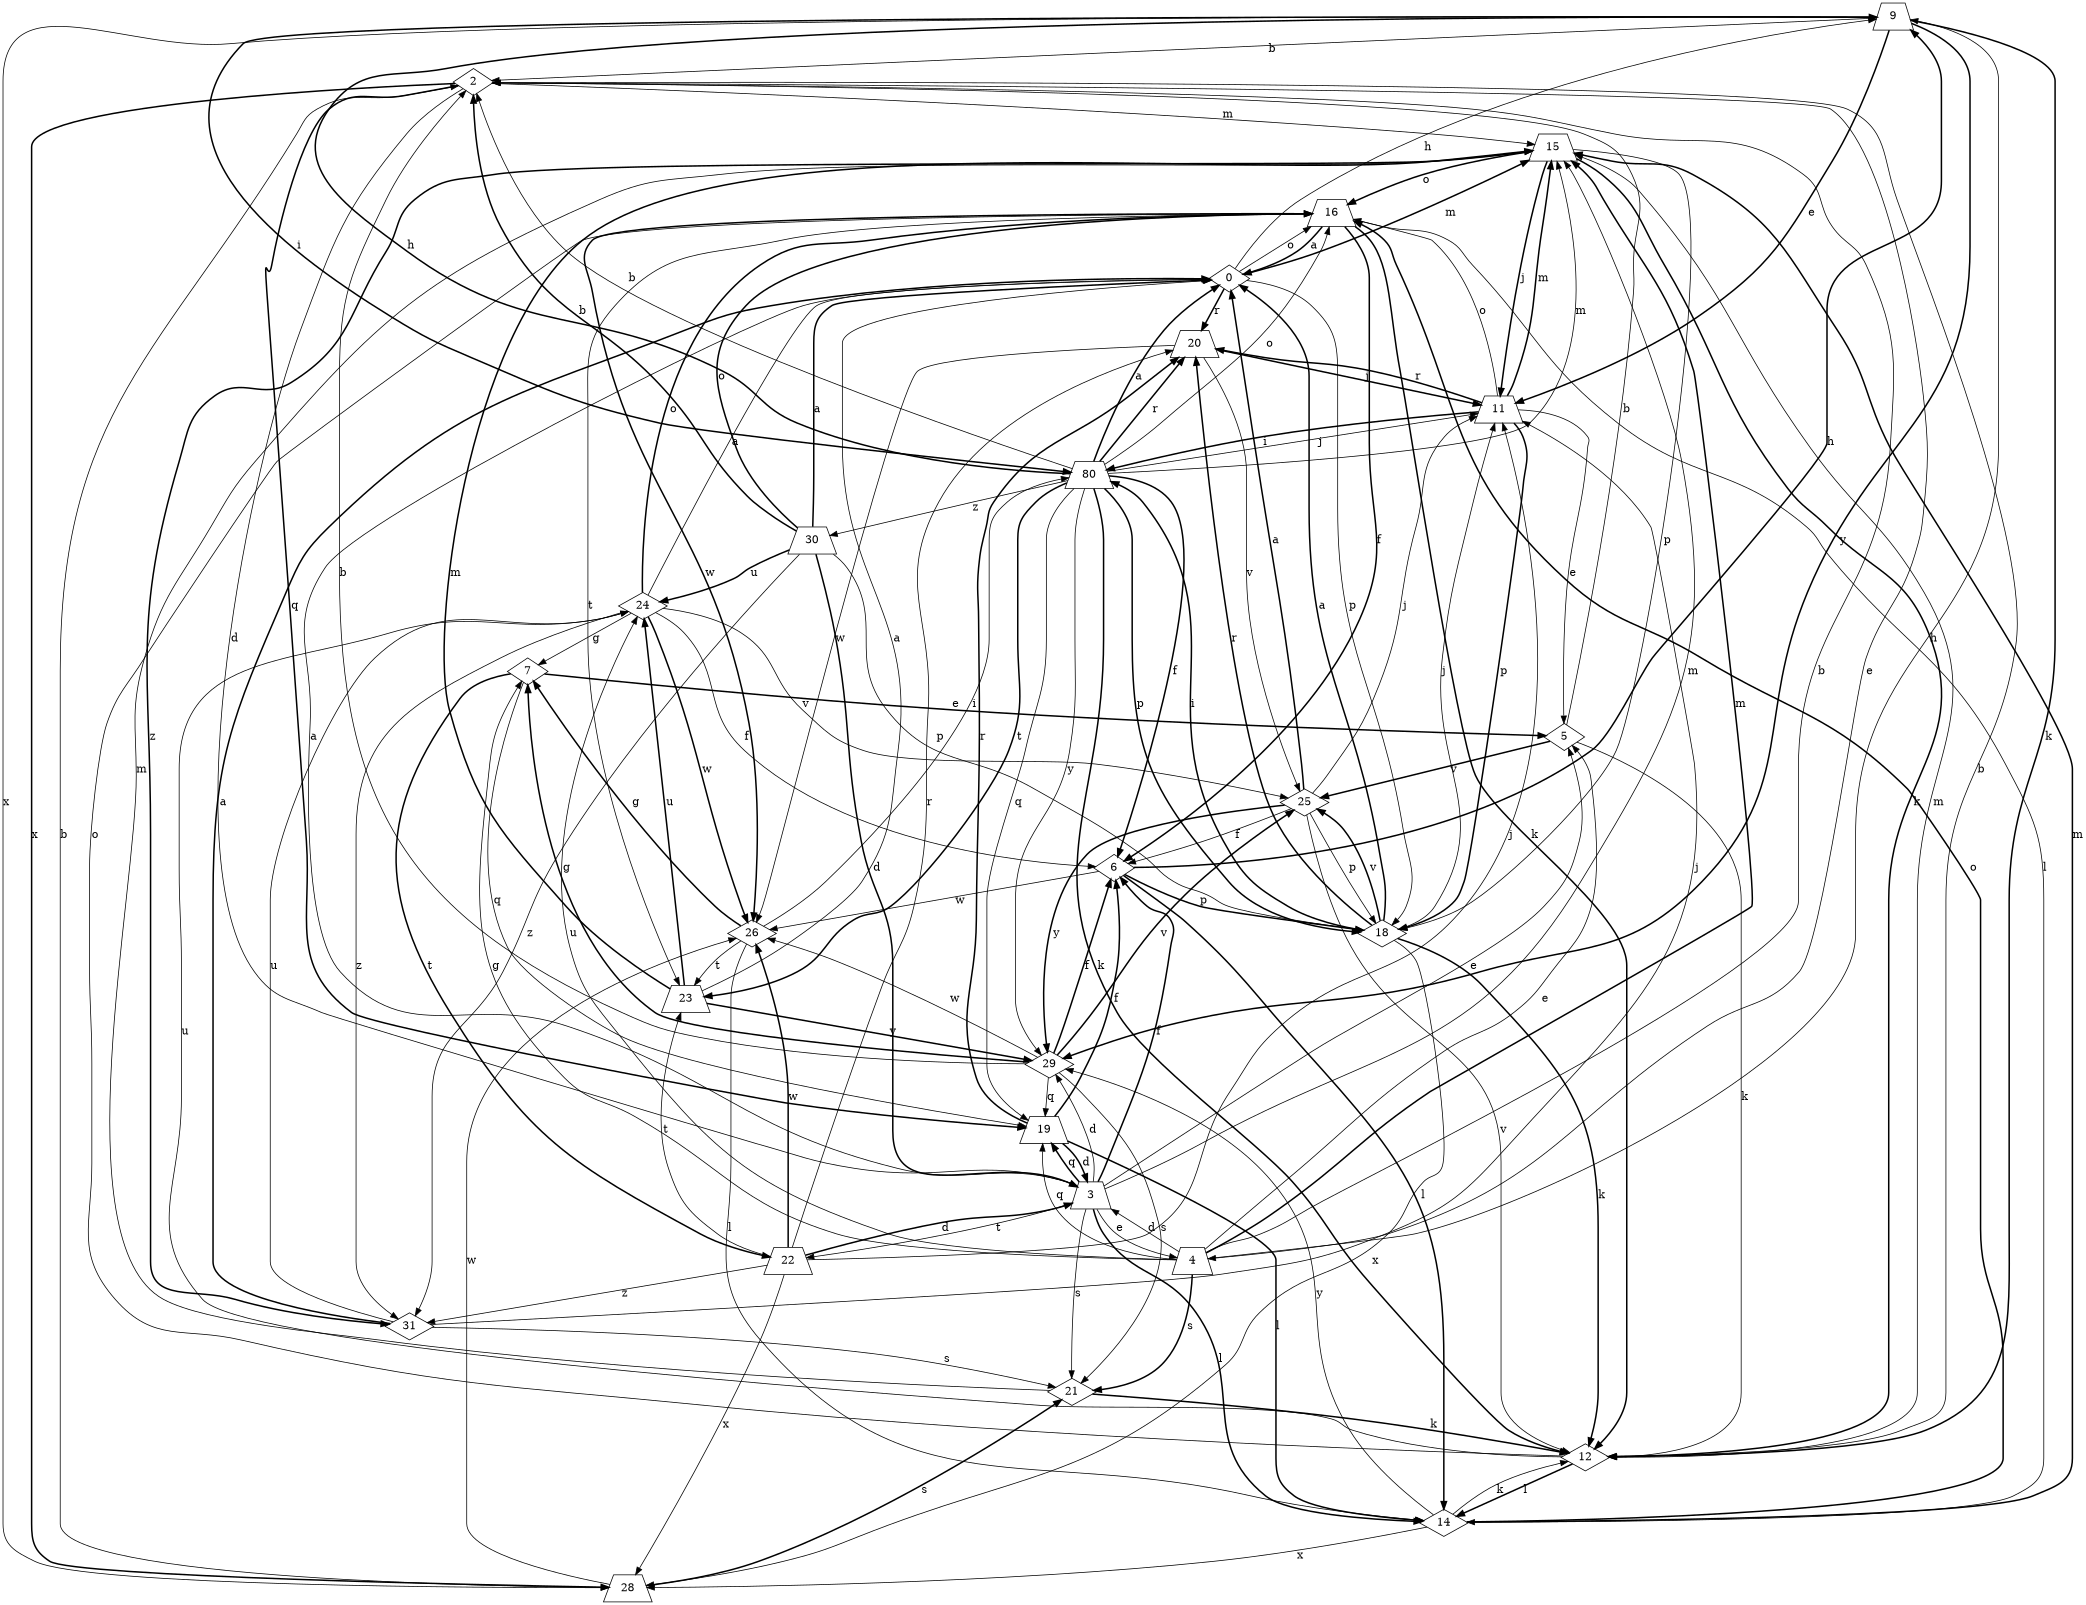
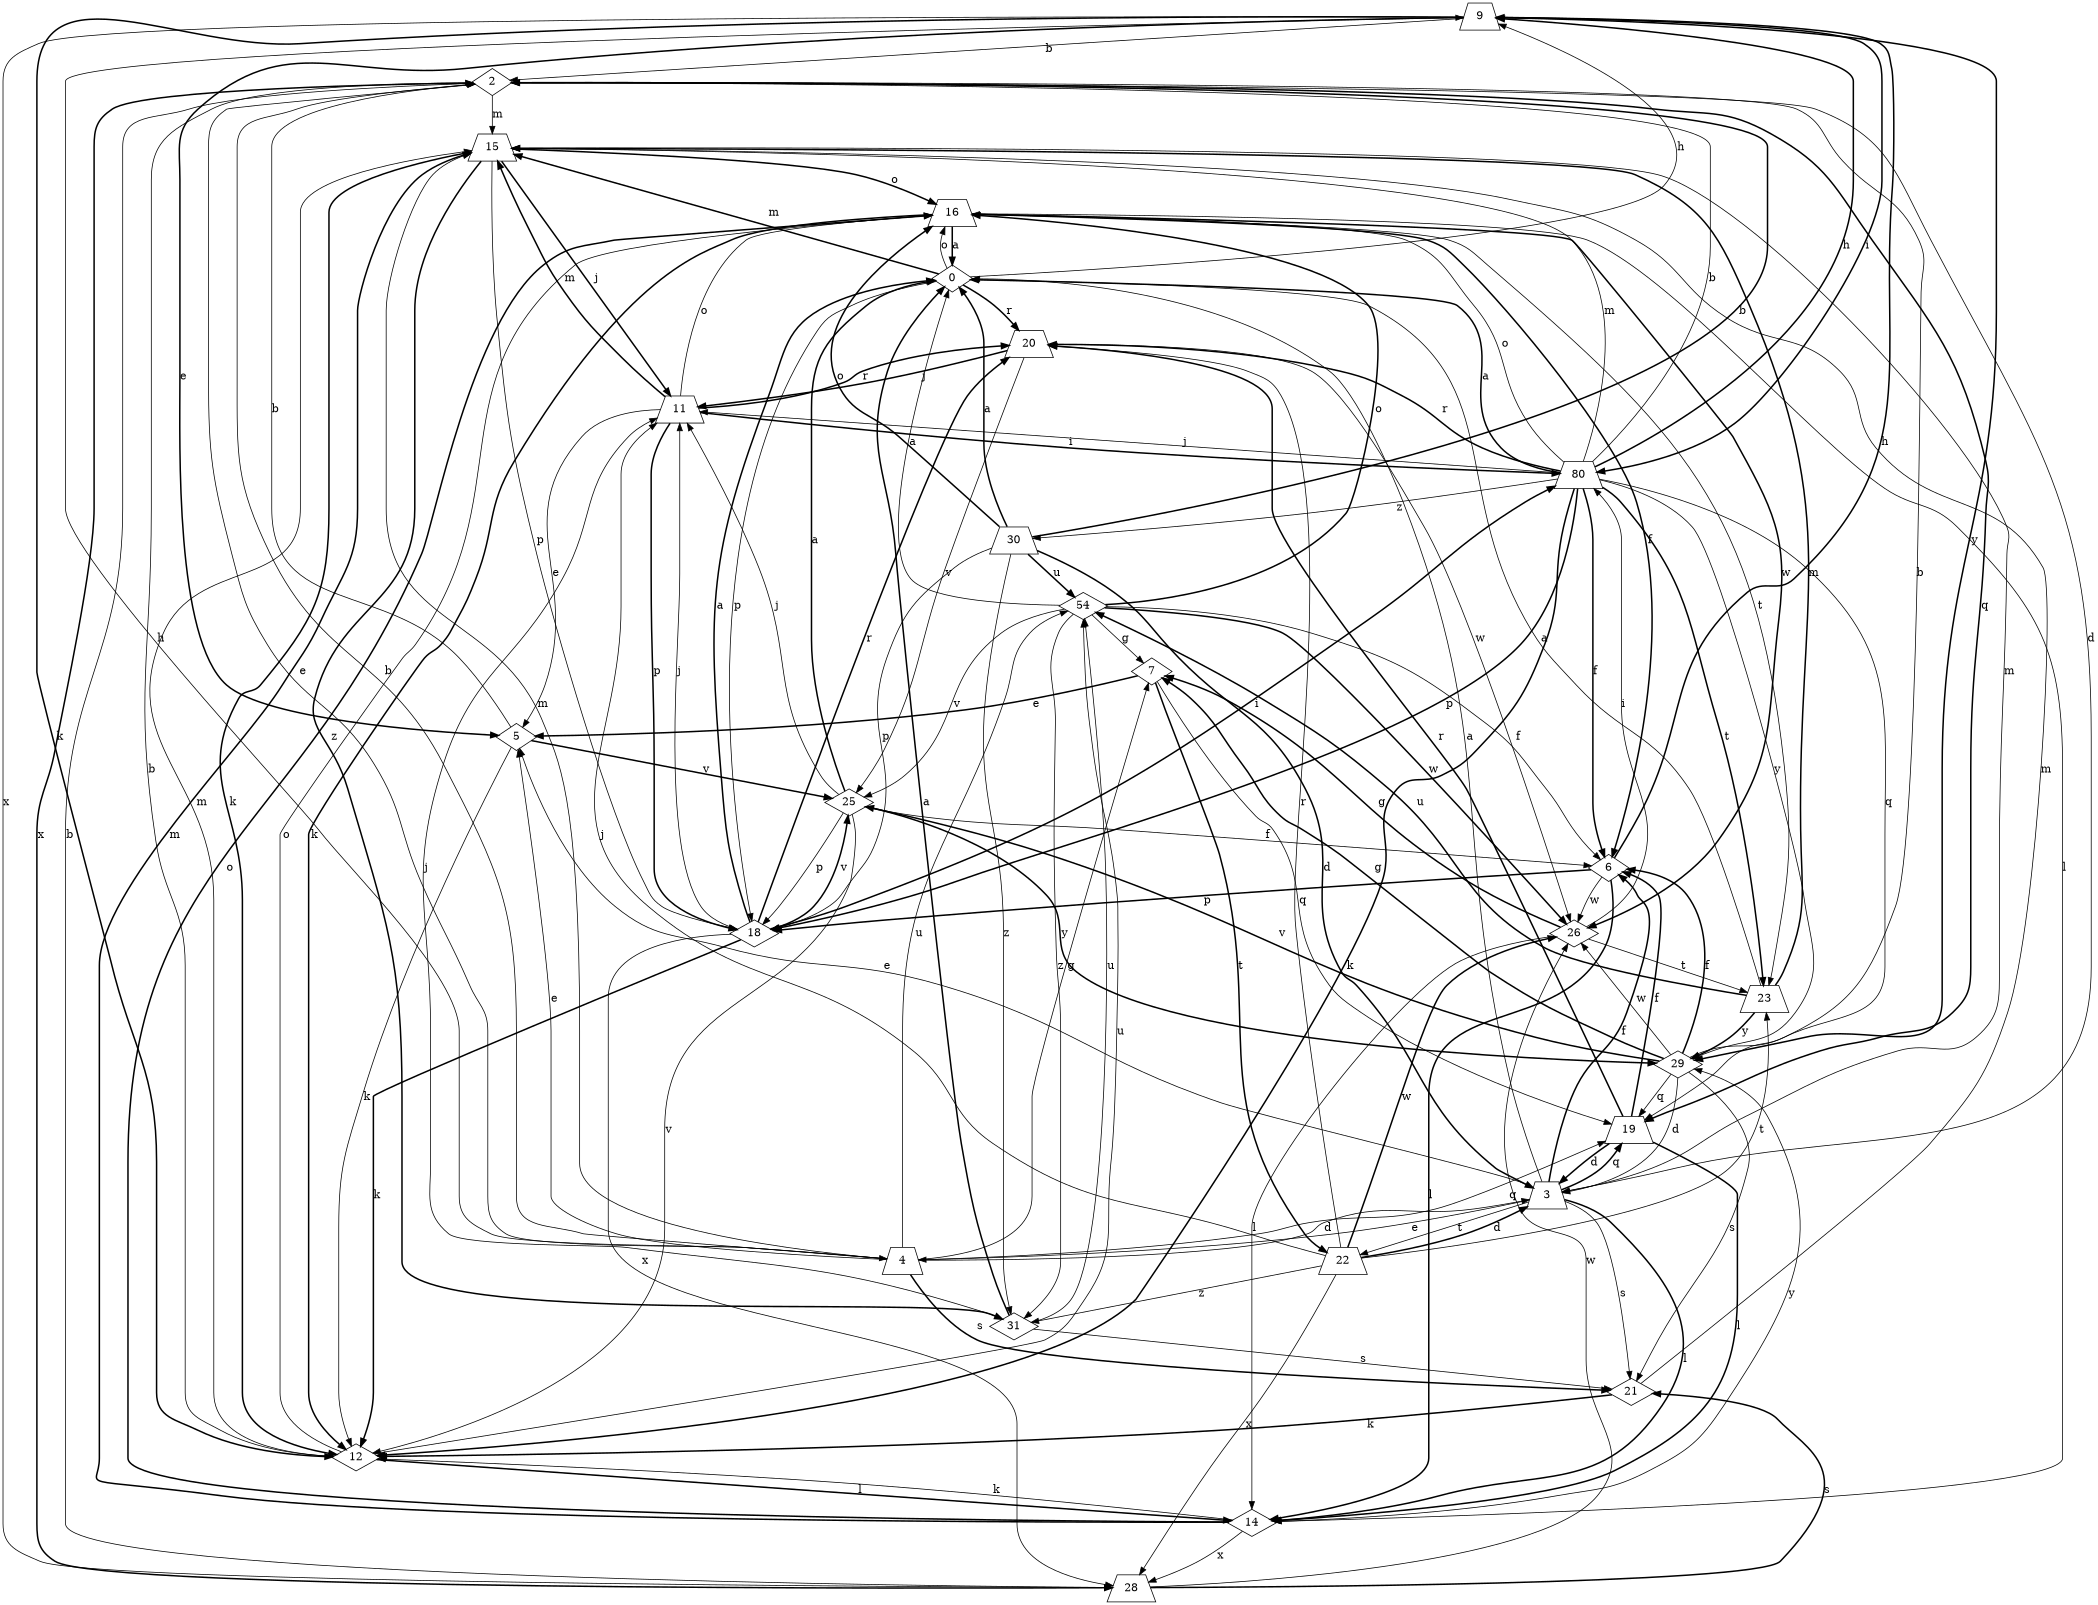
(1759, 268) -> (395, 69)
(643, 606) -> (1083, 606)
(1748, 843) -> (563, 781)
(1084, 1129) -> (1648, 1157)
